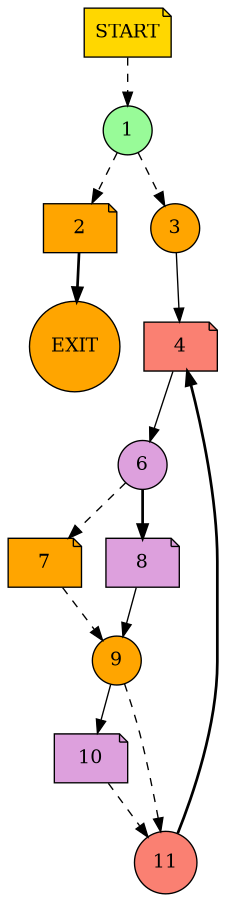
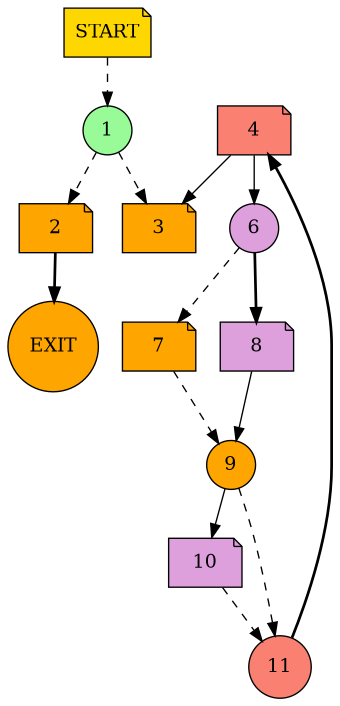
(175, 228) -> (159, 228)
(178, 281) -> (211, 175)
